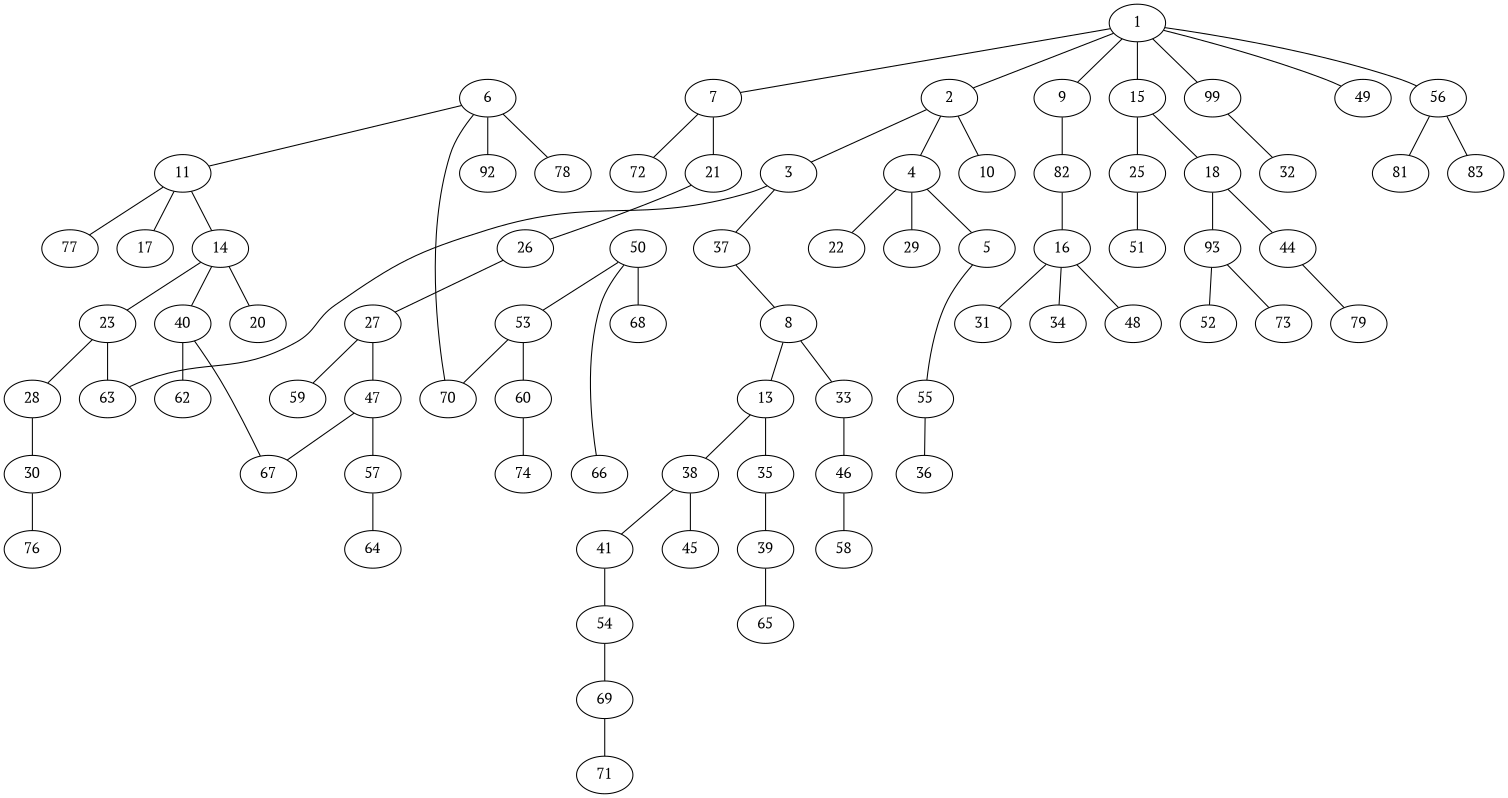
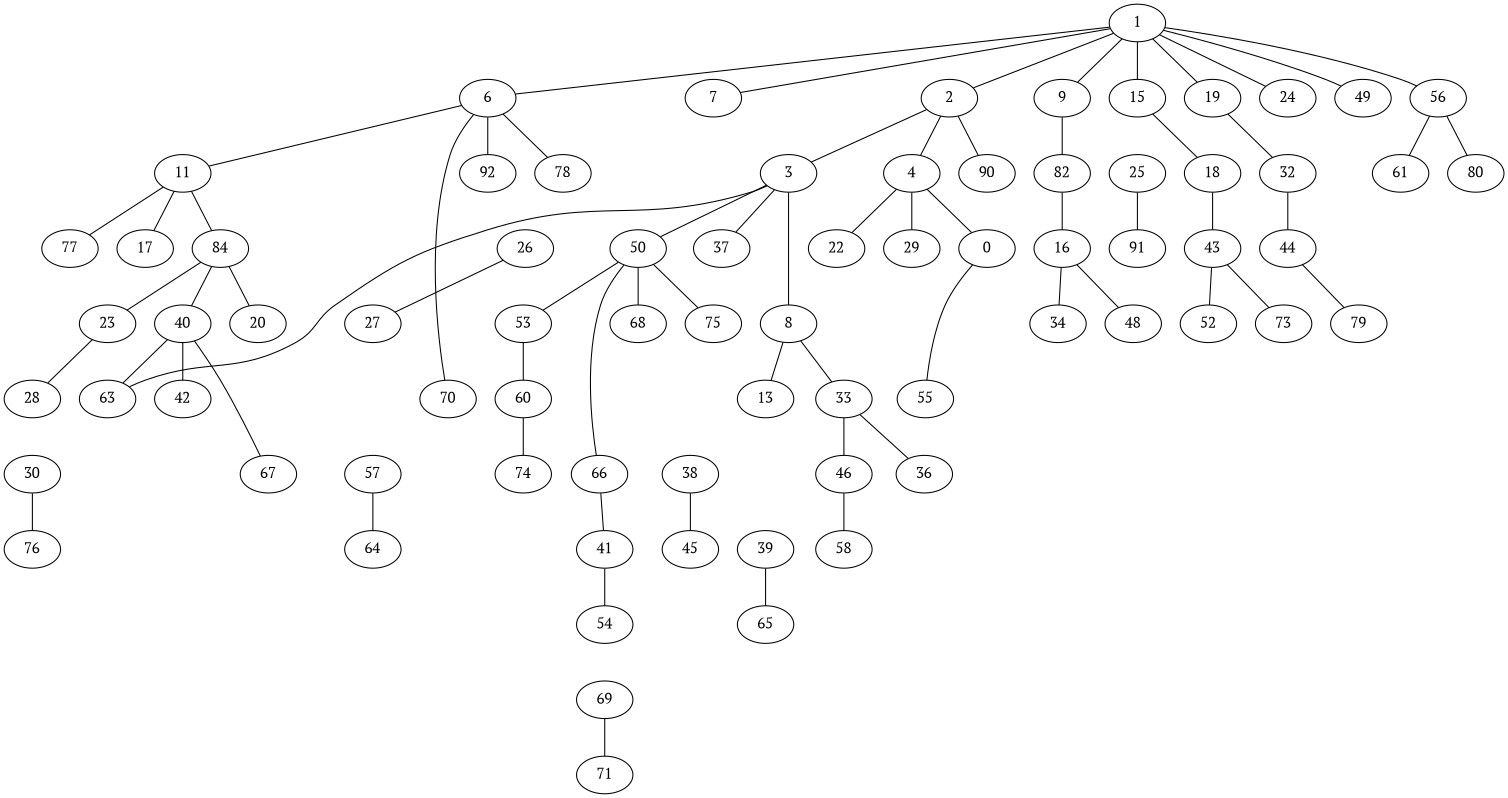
none -> (813, 61)
(1213, 98) -> (1213, 98)
none -> (1288, 98)
(1137, 136) -> none
(638, 173) -> none
(713, 173) -> none
(987, 173) -> (987, 173)
(1401, 173) -> (1401, 173)
(1476, 173) -> (1476, 173)
none -> (713, 211)
(1250, 211) -> (1288, 211)
(220, 249) -> (220, 249)
(987, 249) -> (987, 249)
(1137, 249) -> (1137, 249)
(1213, 249) -> (1213, 249)
(755, 286) -> (789, 249)
none -> (713, 324)
(983, 324) -> none
(108, 361) -> (145, 361)
(486, 361) -> none
(183, 399) -> (183, 399)
(298, 399) -> none
(373, 399) -> none
(728, 436) -> none
(32, 437) -> none
(925, 437) -> (884, 437)
(766, 474) -> none
(647, 512) -> (602, 512)
(605, 662) -> none
